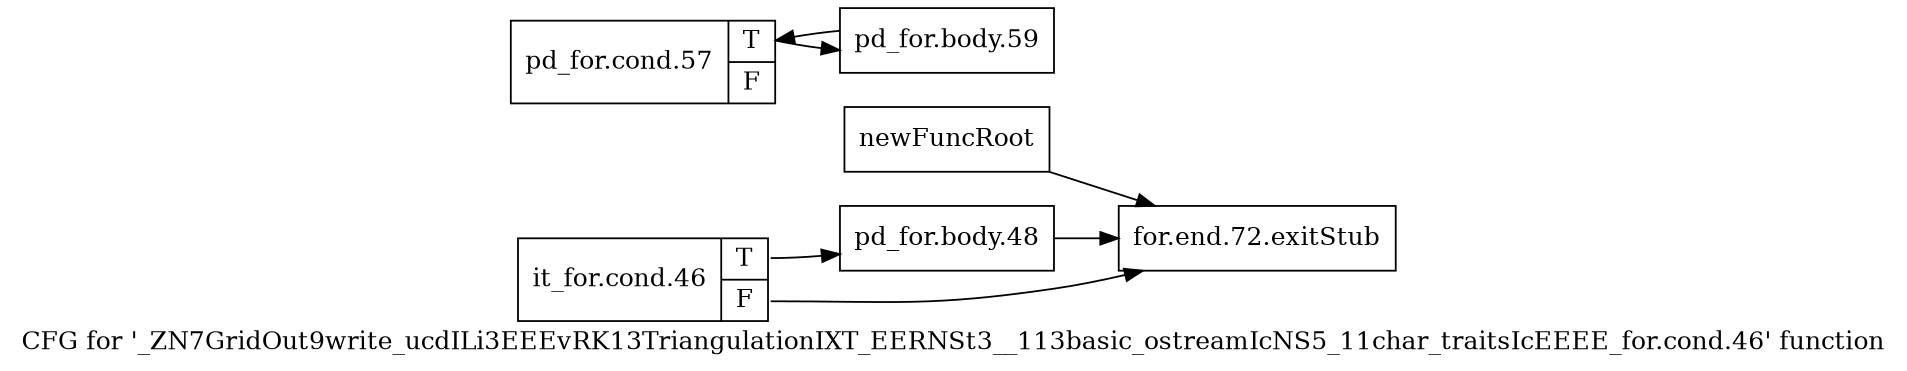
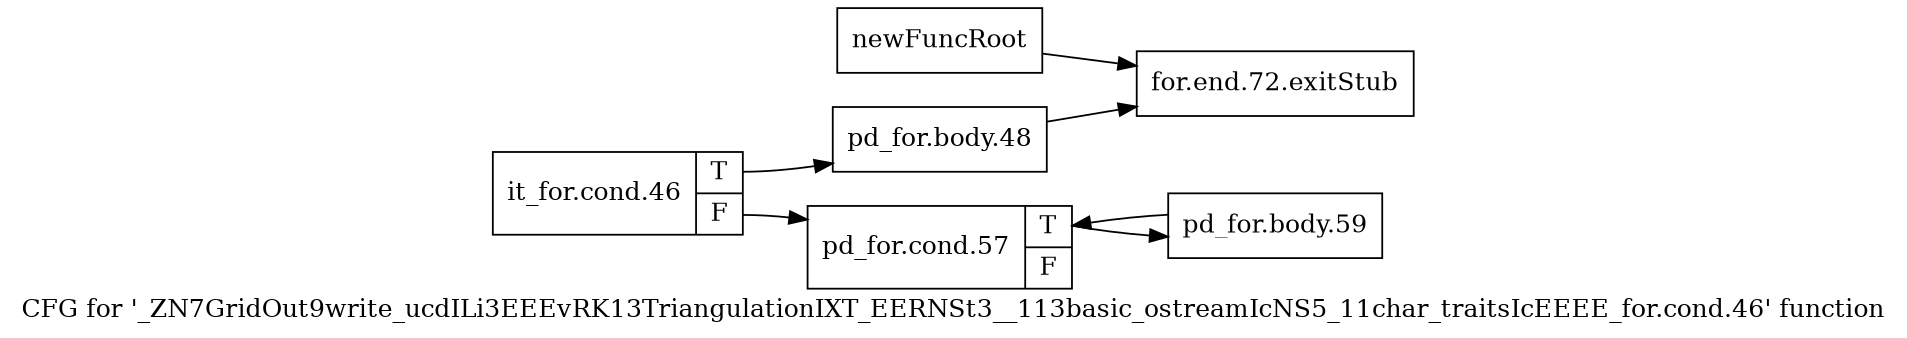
(949, 300) -> (766, 216)
